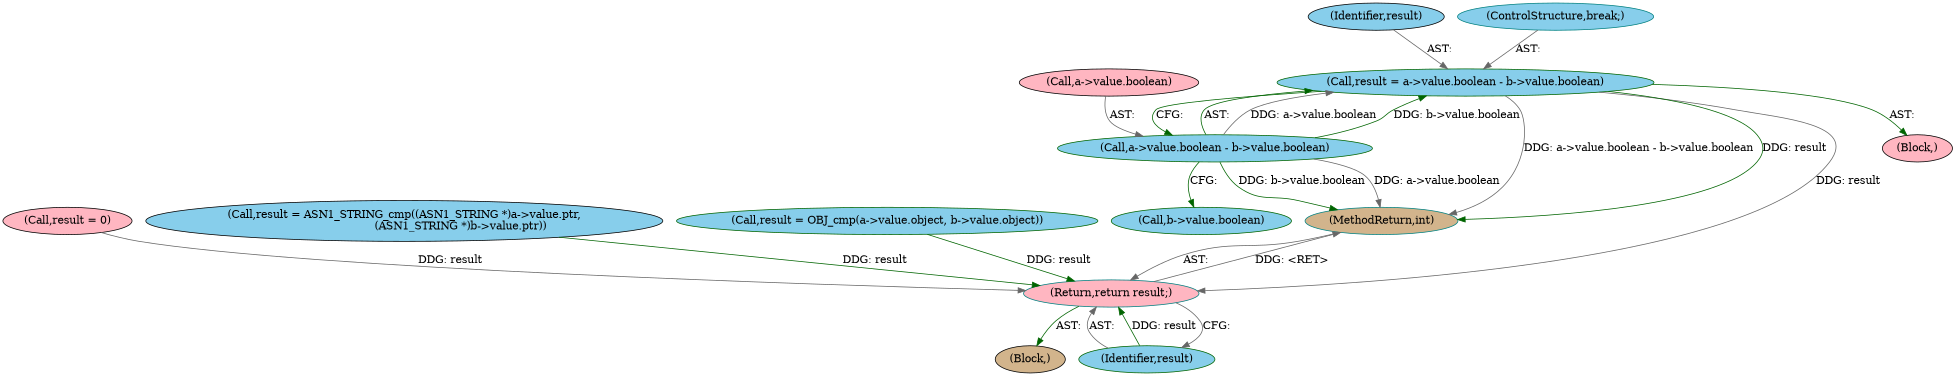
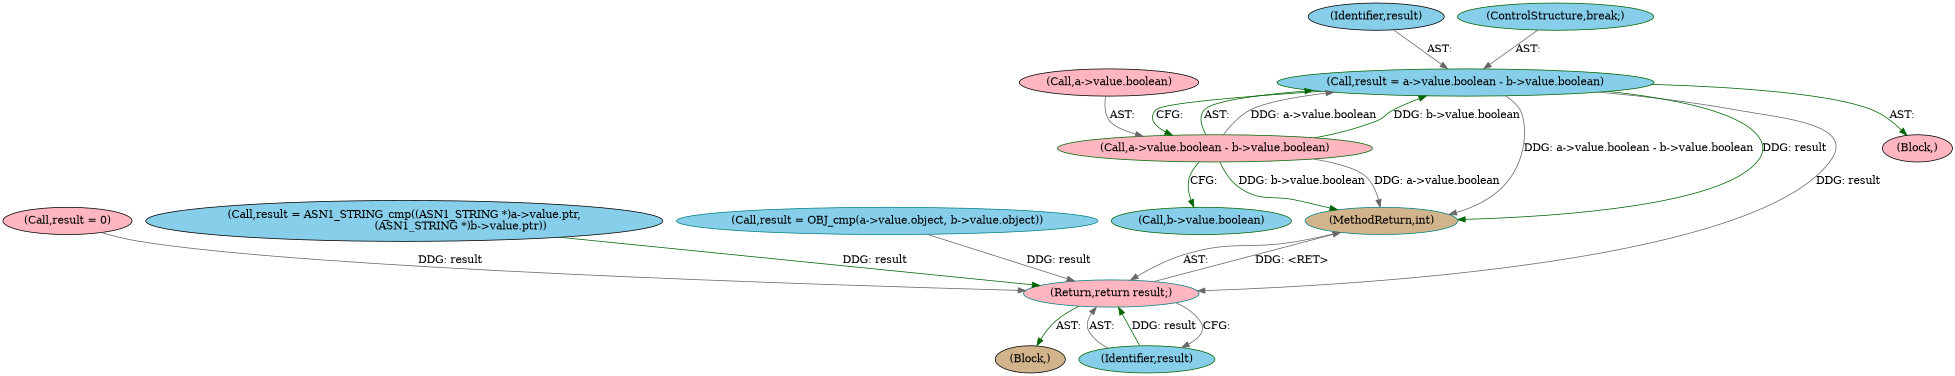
(1556, 17) -> (1556, 17)
(1215, 148) -> (1215, 148)
(887, 221) -> (887, 221)
(997, 257) -> (997, 257)
